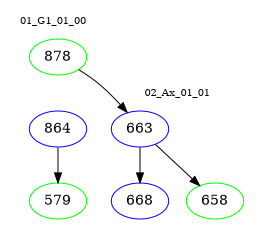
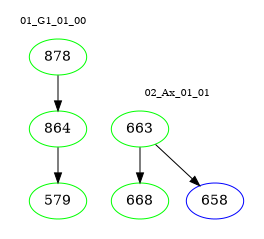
(110, 94) -> (58, 88)
(58, 129) -> (58, 129)
(140, 129) -> (140, 129)
(140, 201) -> (140, 201)
(215, 201) -> (215, 201)
